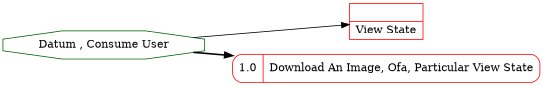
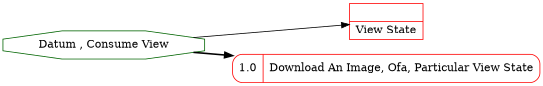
(104, 45) -> (104, 45)
